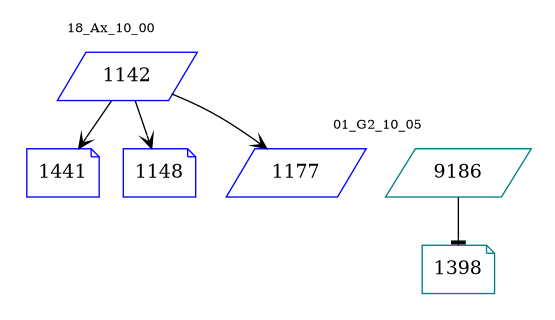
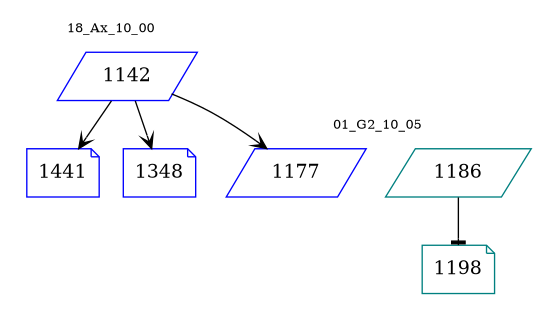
(159, 173) -> (159, 173)
(458, 173) -> (458, 173)
(458, 269) -> (458, 269)
